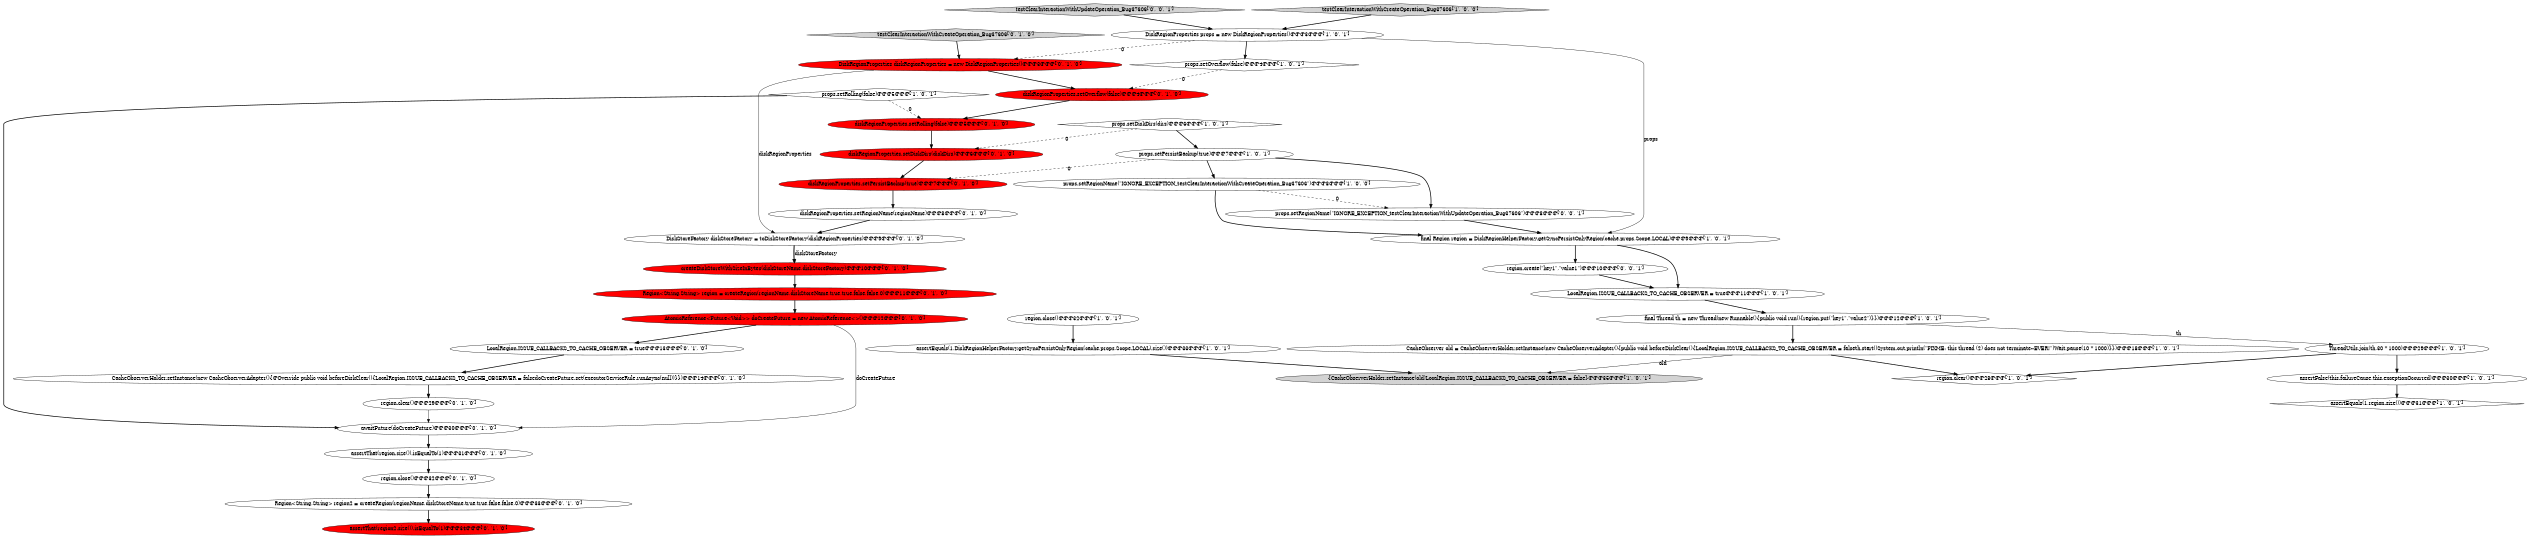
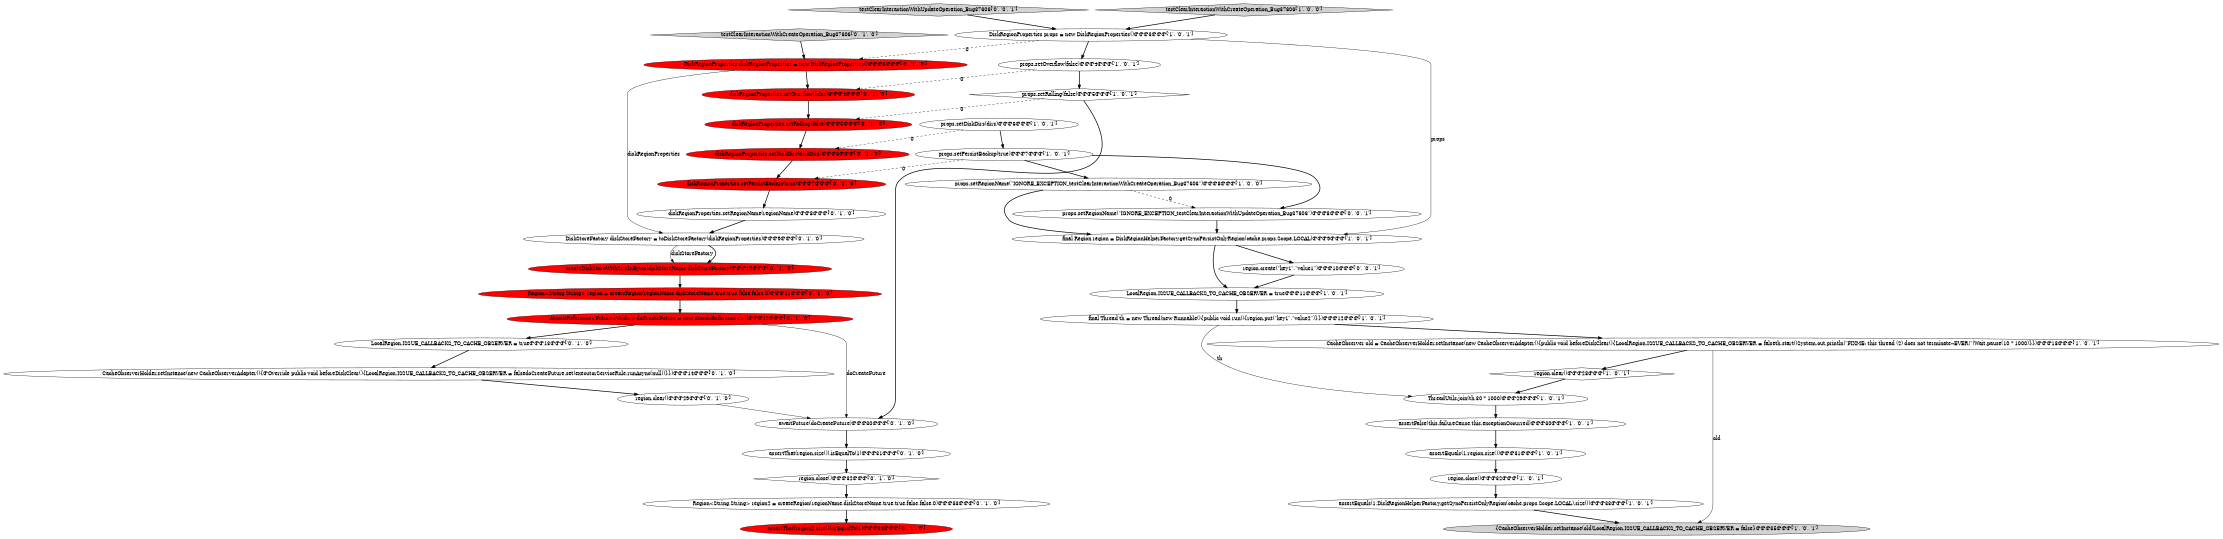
(1244, 65) -> (1079, 65)
none -> (1079, 78)
(1170, 125) -> (999, 125)
(2183, 364) -> (1542, 385)
(2397, 404) -> (1496, 454)
none -> (1496, 465)
(428, 479) -> (846, 479)
